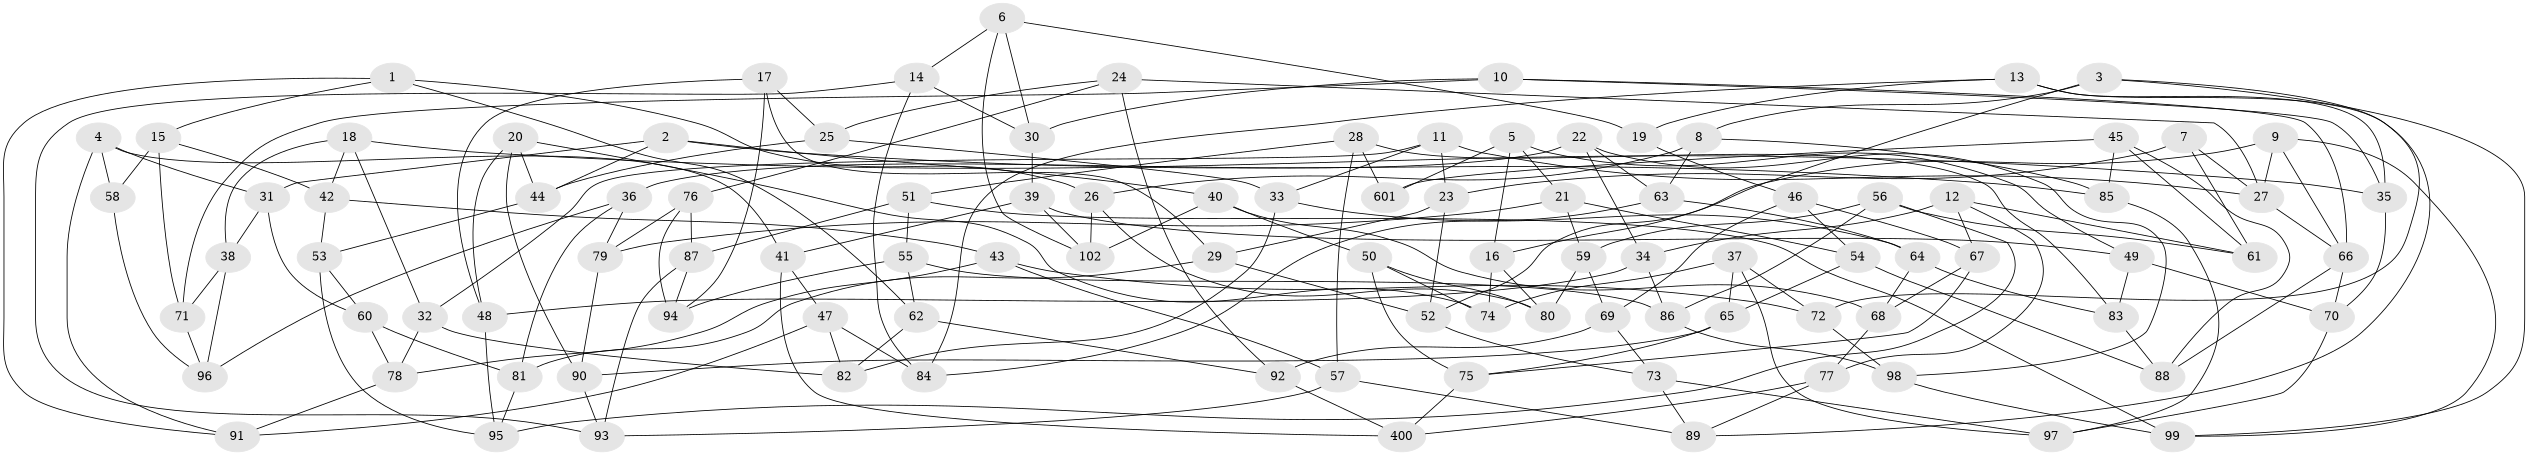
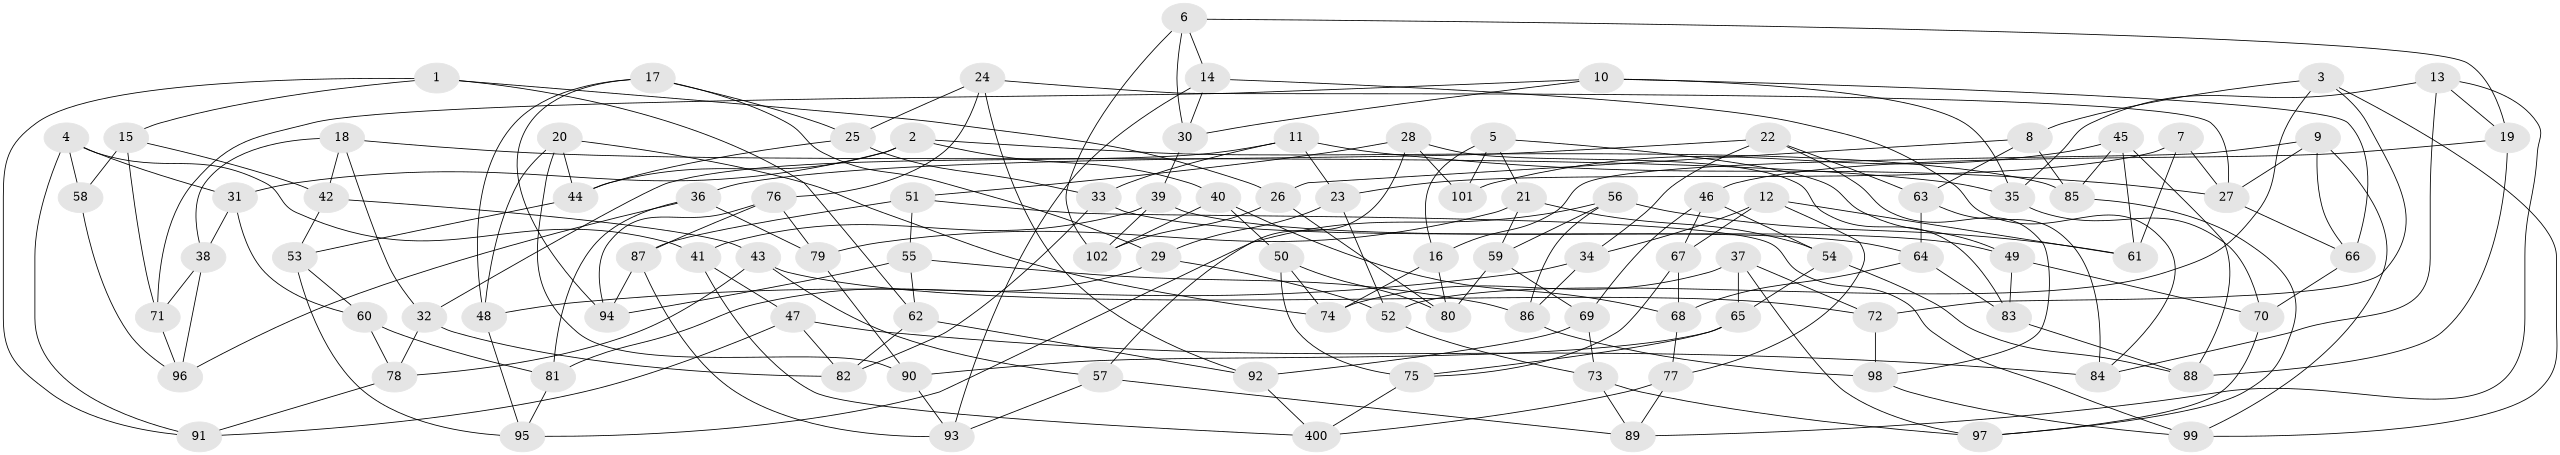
(1385, 198) -> (1463, 198)
(2254, 317) -> (2425, 342)
